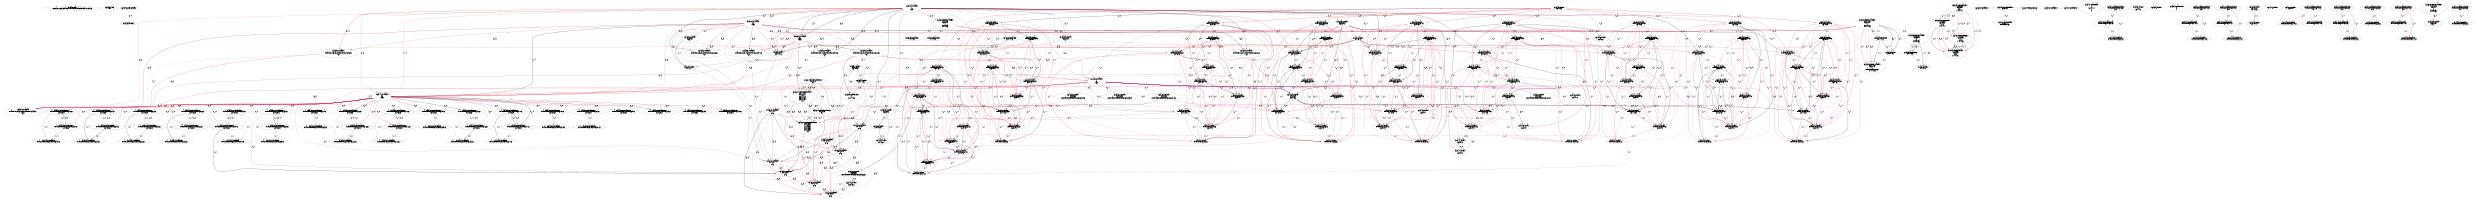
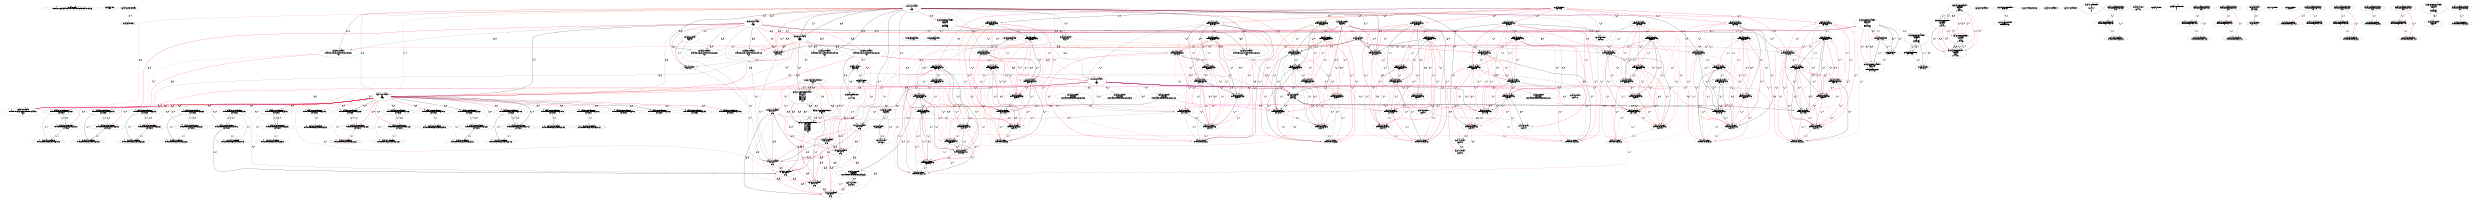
(1194, 119) -> (944, 118)
